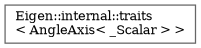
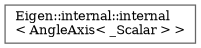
(100, 24) -> (100, 24)
